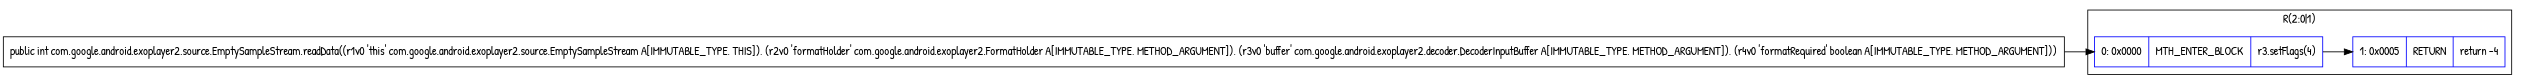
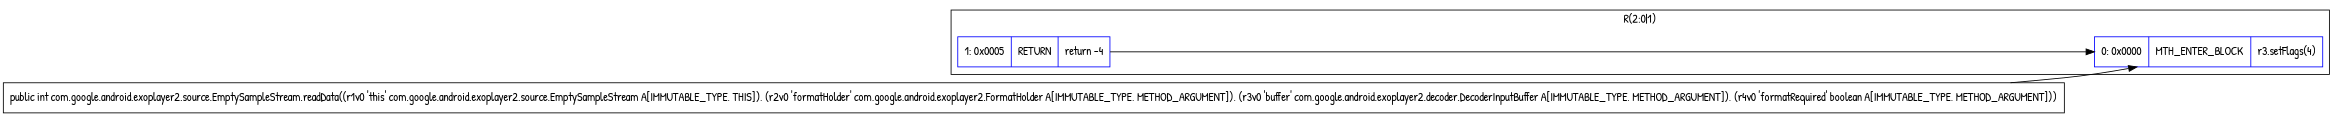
(2334, 52) -> (1598, 52)
